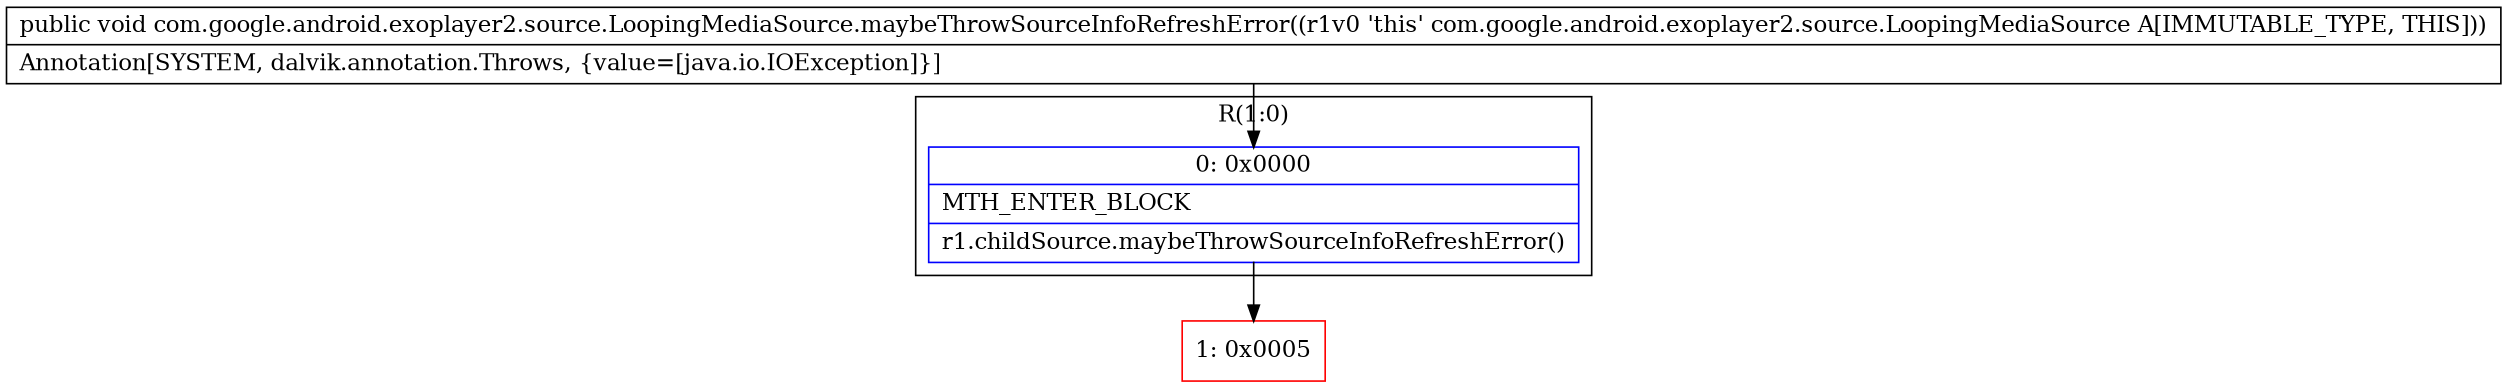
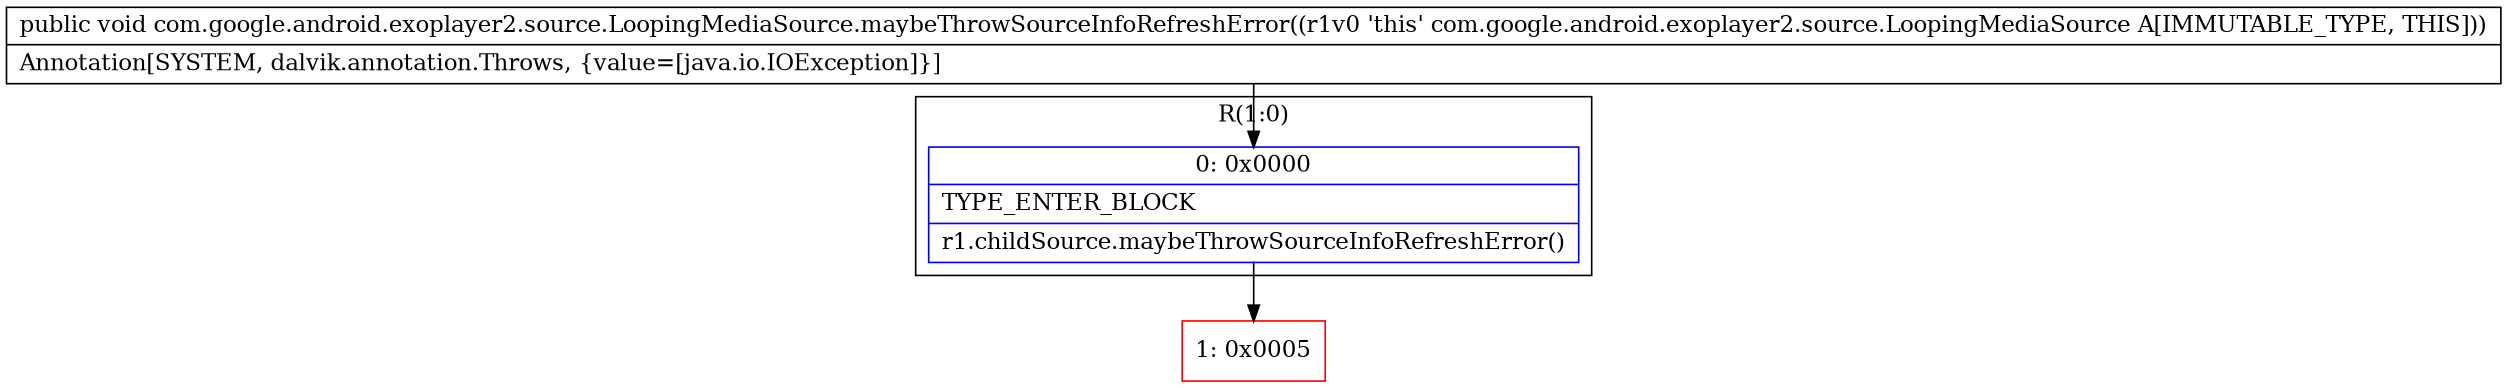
(1067, 203) -> (1069, 203)
